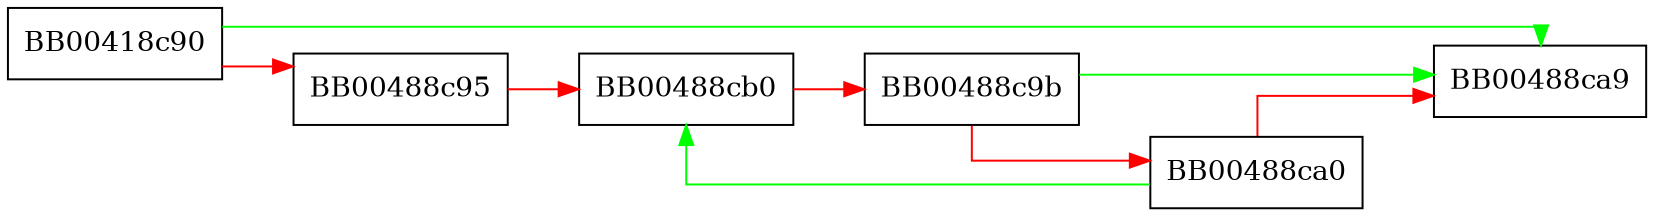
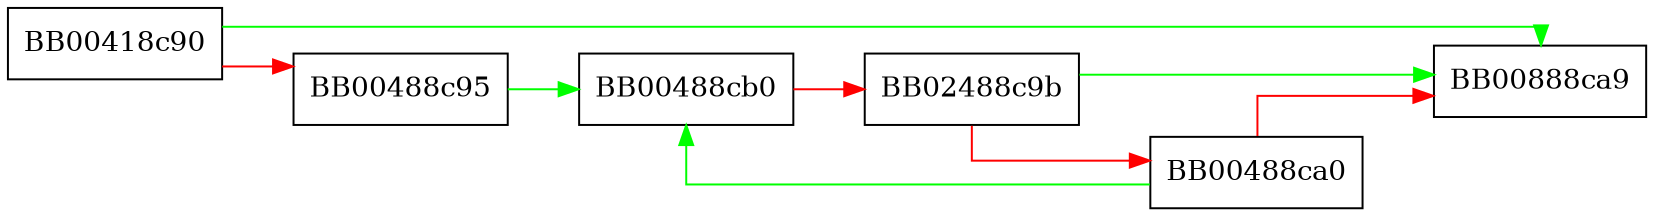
(1540, 81) -> (1540, 81)
(533, 89) -> (533, 89)
(972, 89) -> (972, 89)
